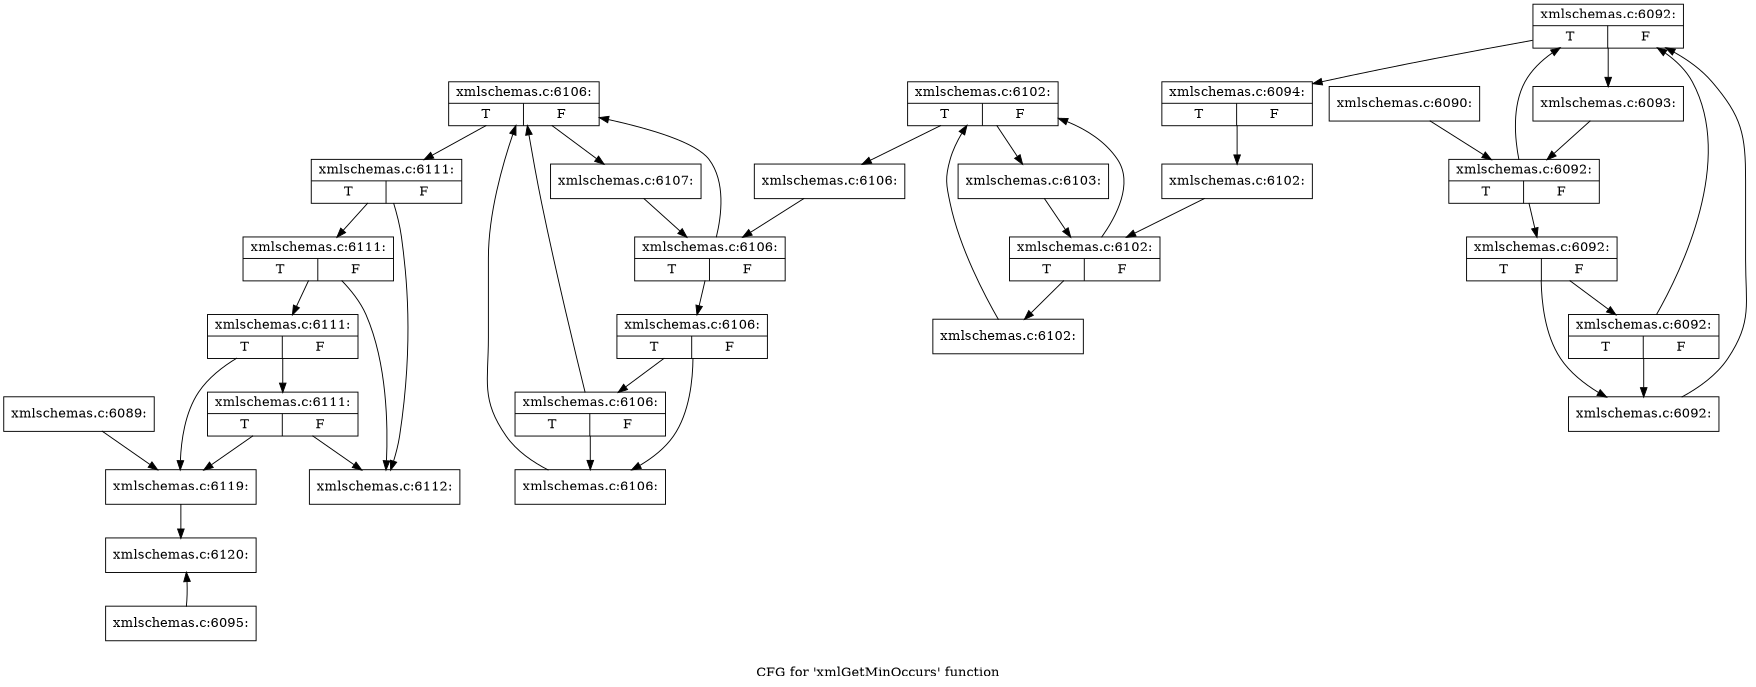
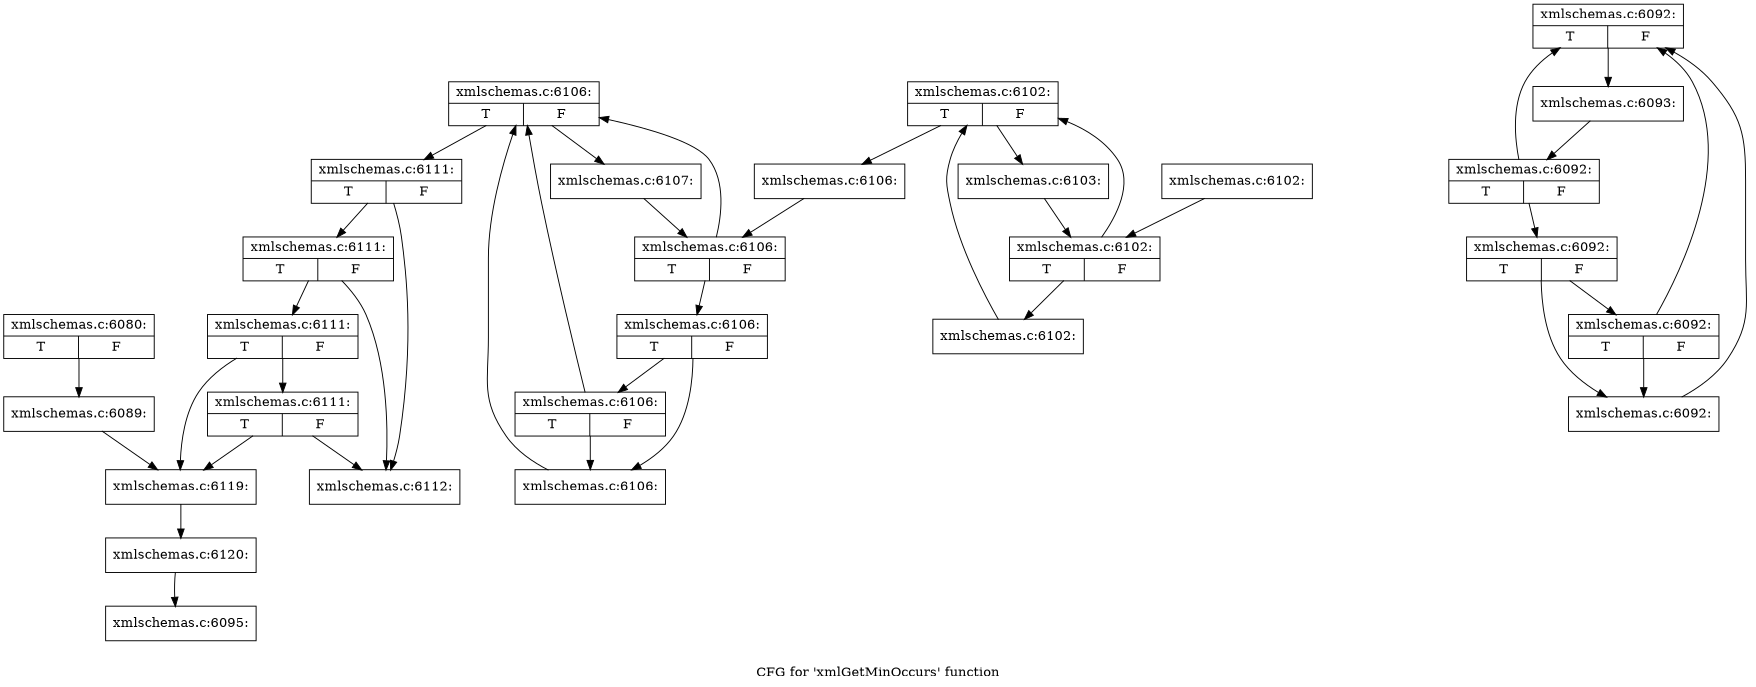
(1237, 104) -> none
(1404, 104) -> none
none -> (79, 336)
(187, 594) -> (175, 585)
